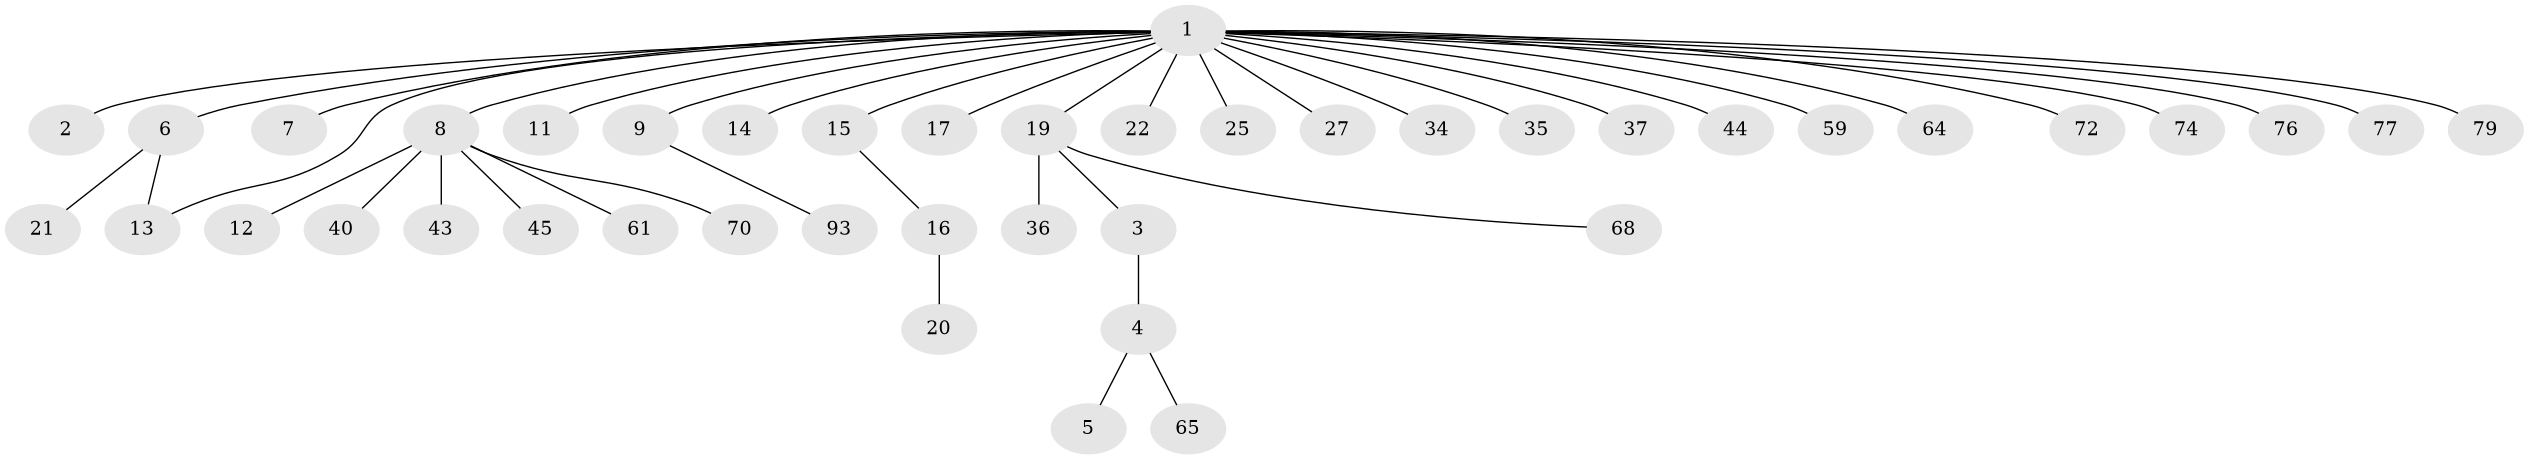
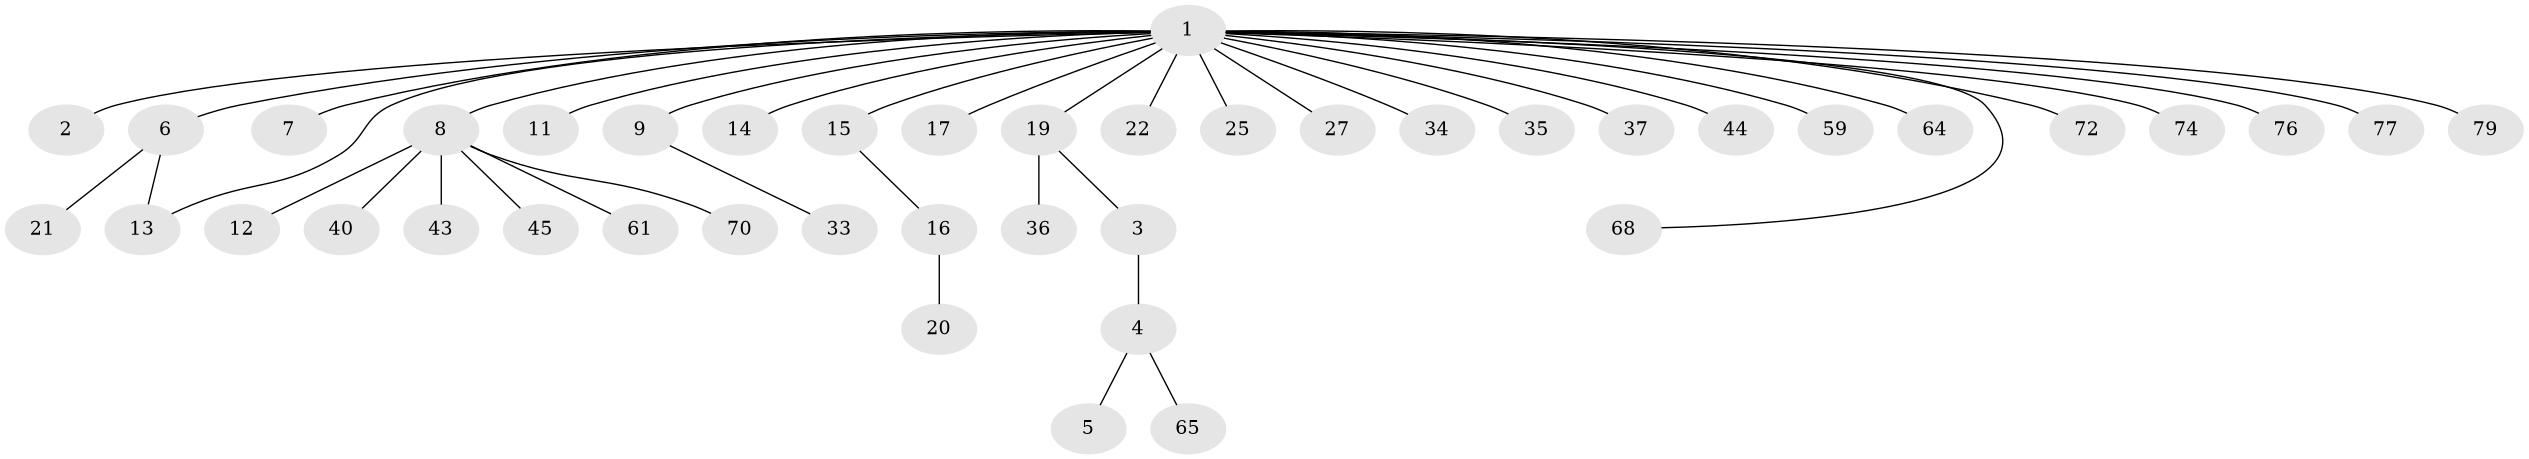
(1324, 203) -> (1982, 104)
(840, 230) -> (840, 230)
